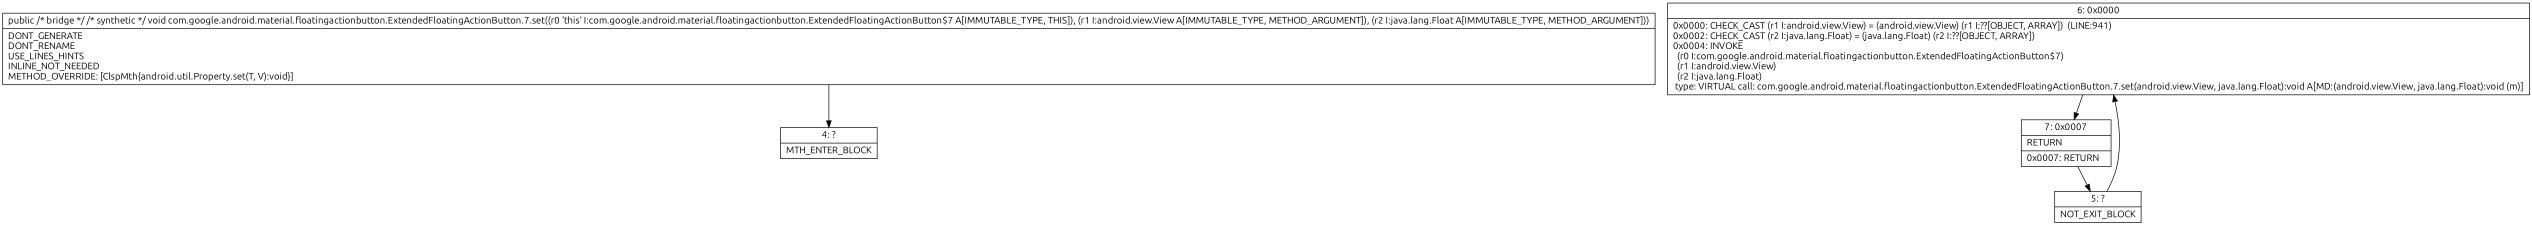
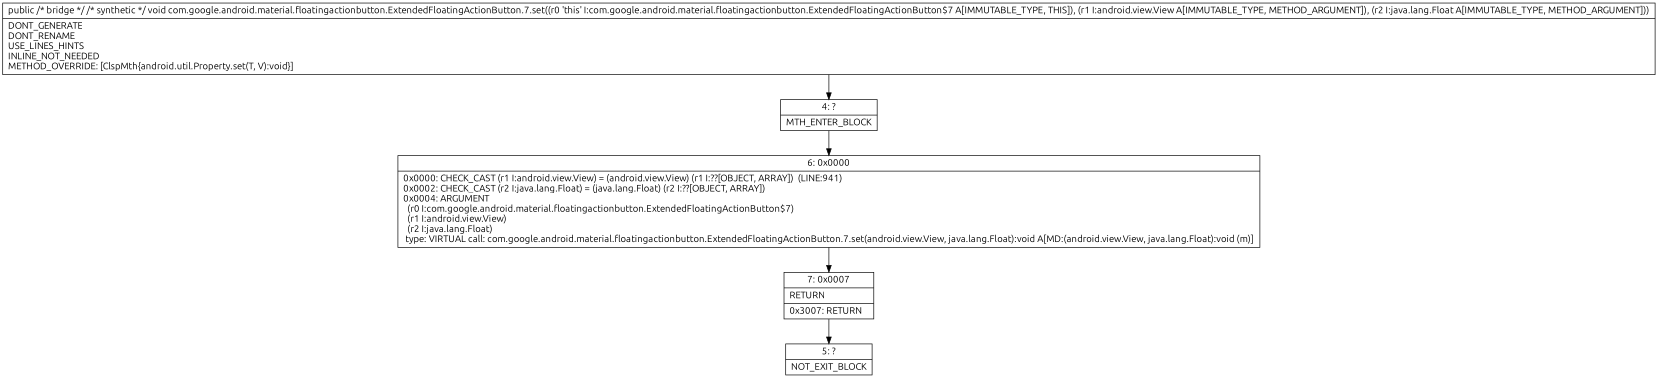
(1710, 46) -> (449, 199)
(2119, 147) -> (829, 140)
(2066, 158) -> (829, 311)
